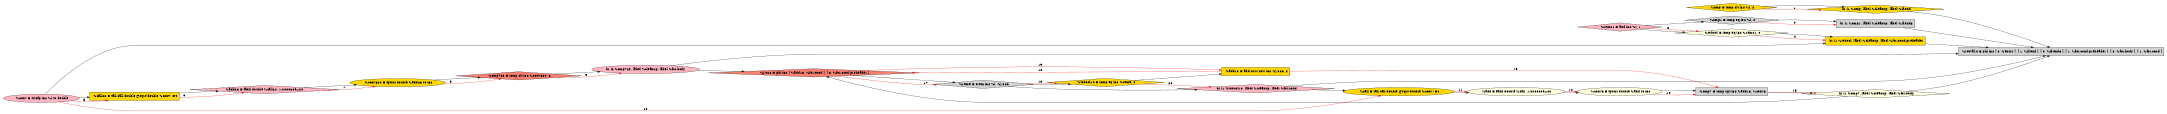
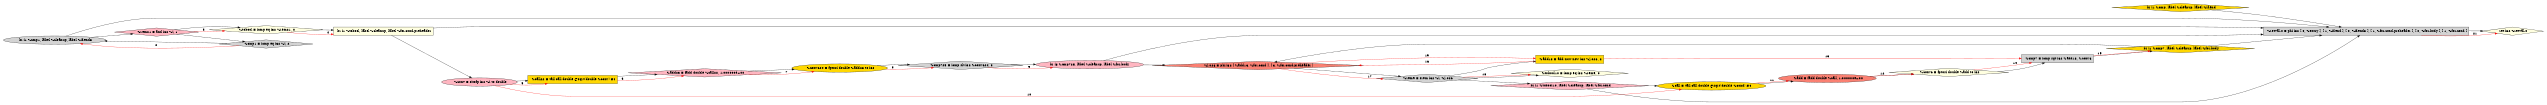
(1732, 8) -> none
(1876, 24) -> (55, 40)
none -> (2512, 31)
none -> (111, 36)
(1876, 41) -> (383, 31)
(927, 46) -> (430, 56)
(519, 76) -> (961, 65)
(1177, 77) -> (1490, 67)
(1105, 82) -> (1570, 73)
(1176, 85) -> none
(265, 90) -> (705, 73)
(1399, 92) -> (1712, 86)
(1516, 92) -> (1827, 78)
(1620, 92) -> (1949, 72)
(1876, 94) -> (2180, 49)
